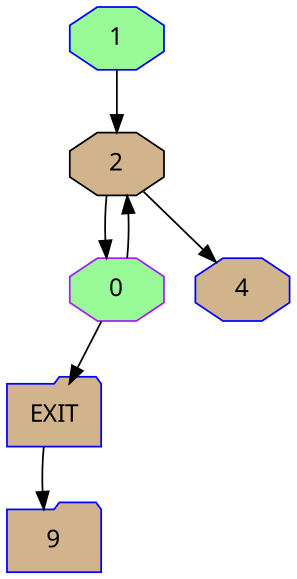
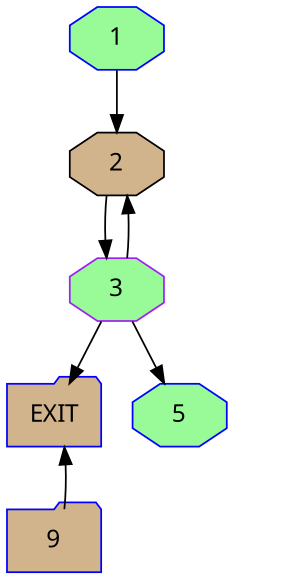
(117, 290) -> (117, 290)
(242, 290) -> none
none -> (180, 415)
(42, 469) -> (66, 487)
